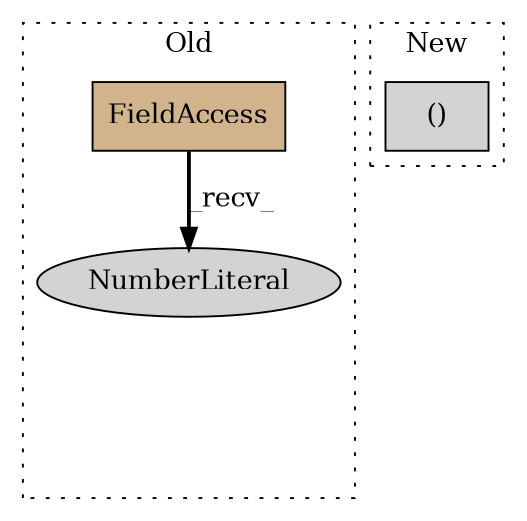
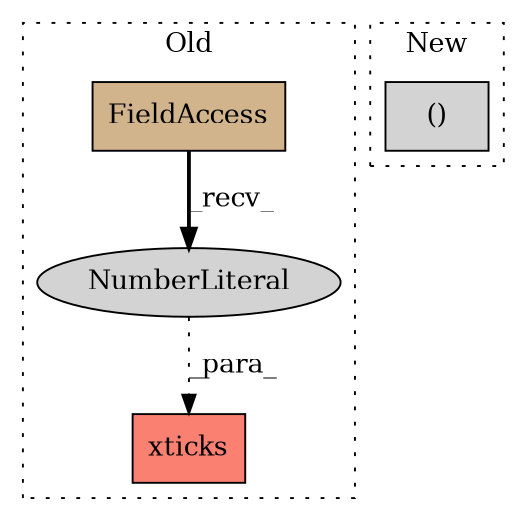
none -> (189, 448)
